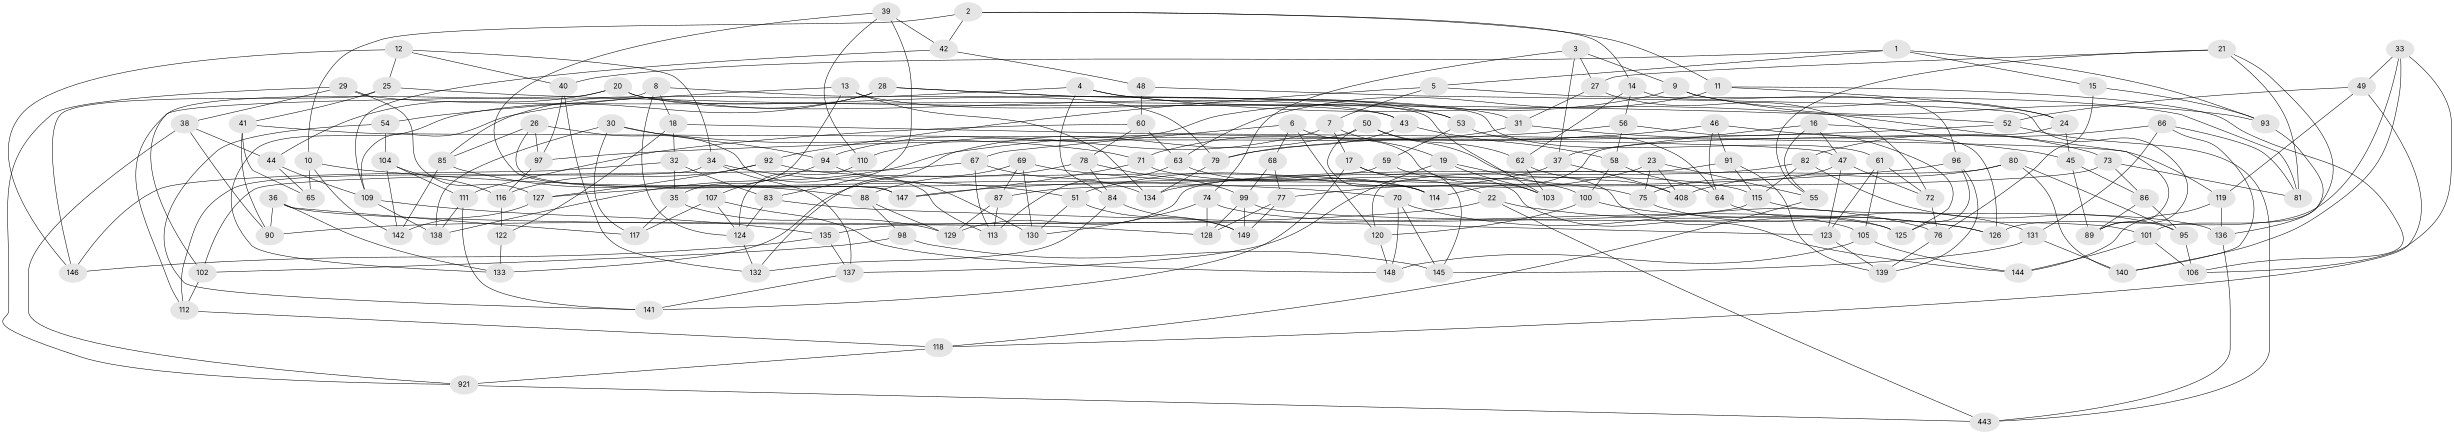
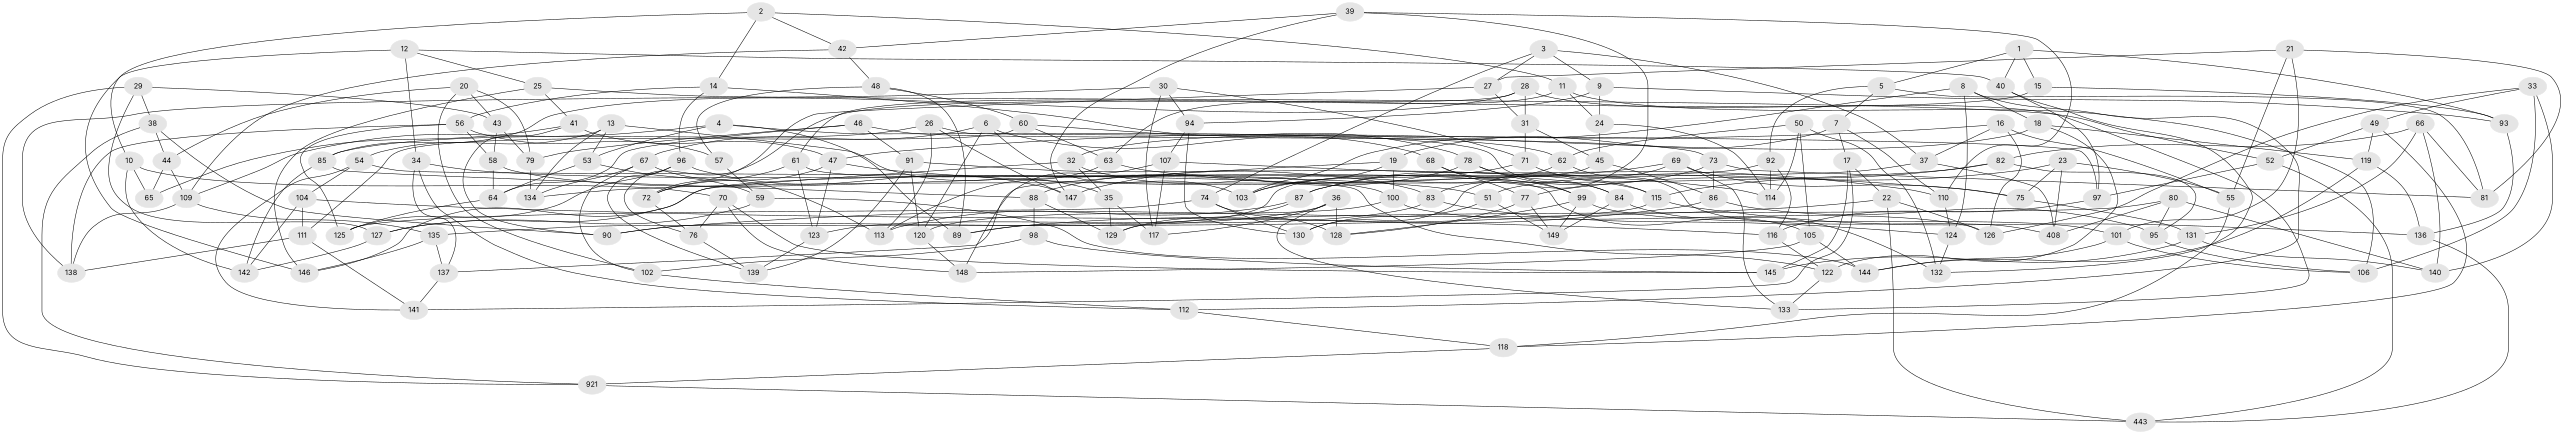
none -> (719, 161)
none -> (773, 174)
(727, 219) -> (1556, 173)
